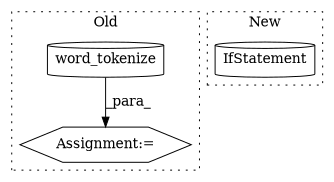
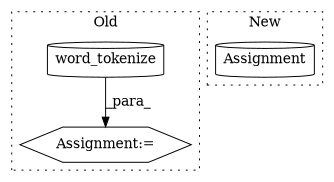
(265, 60) -> (265, 60)
